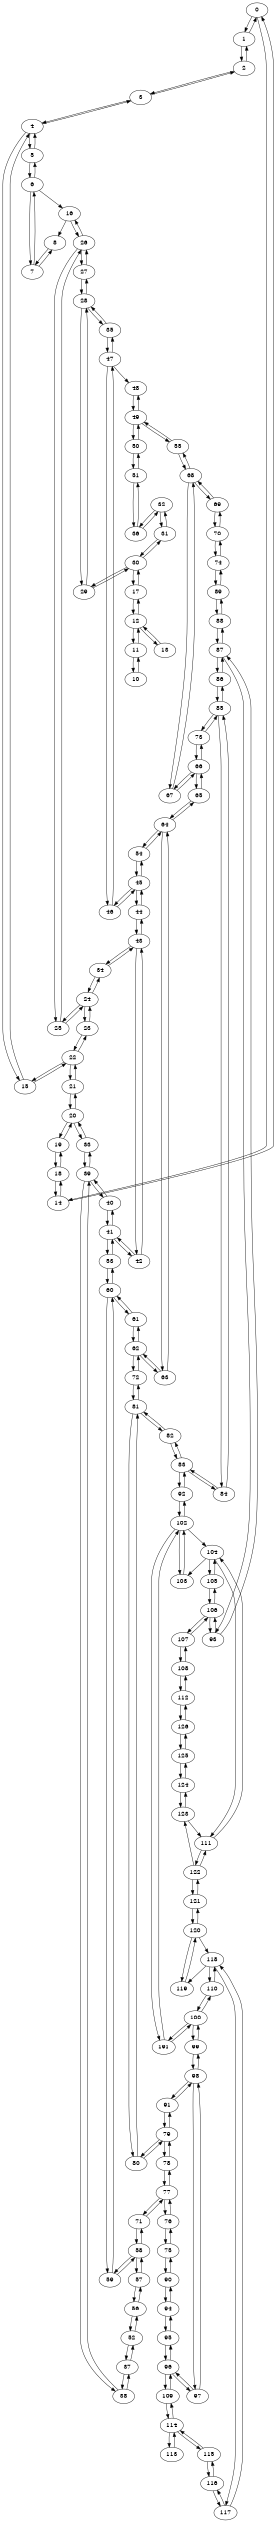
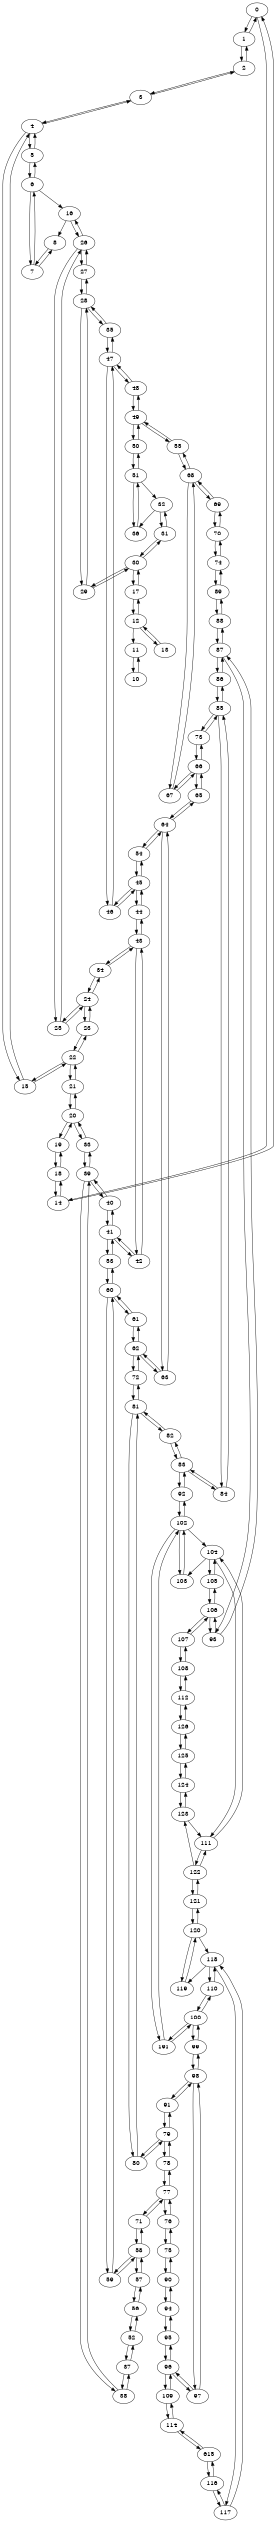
none -> (126, 375)
(149, 522) -> (147, 489)
(139, 638) -> none
(172, 2455) -> none
(209, 2455) -> (209, 2455)
